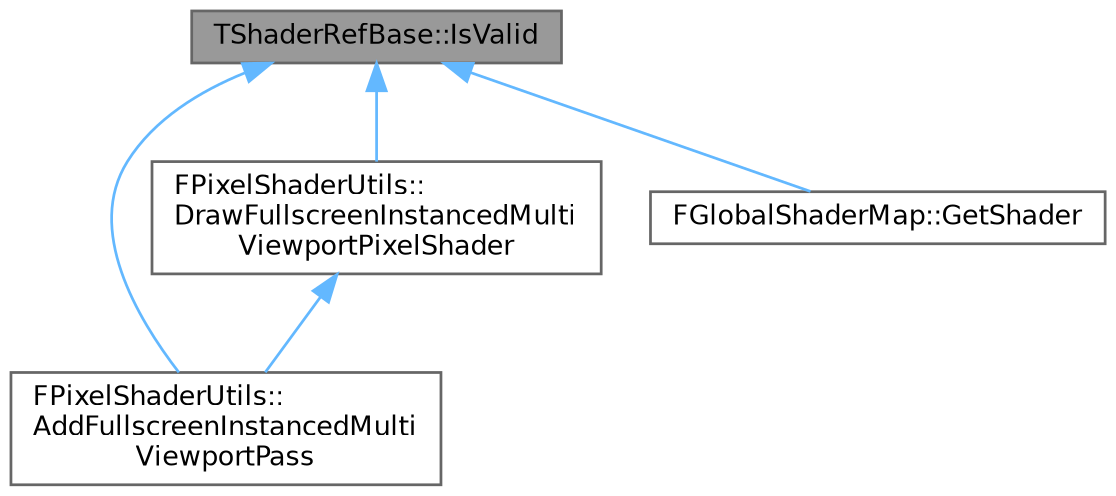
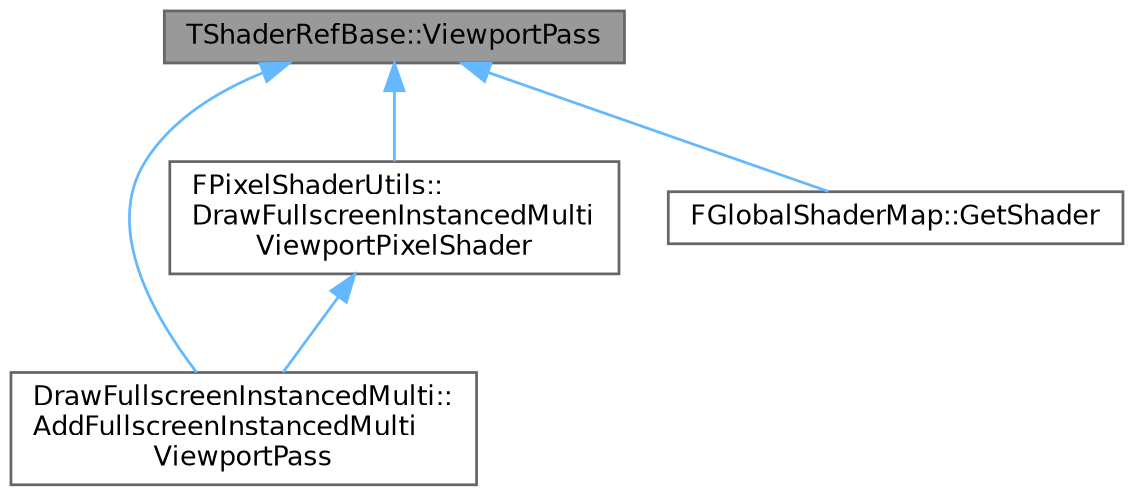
(377, 37) -> (394, 37)
(226, 429) -> (244, 429)
